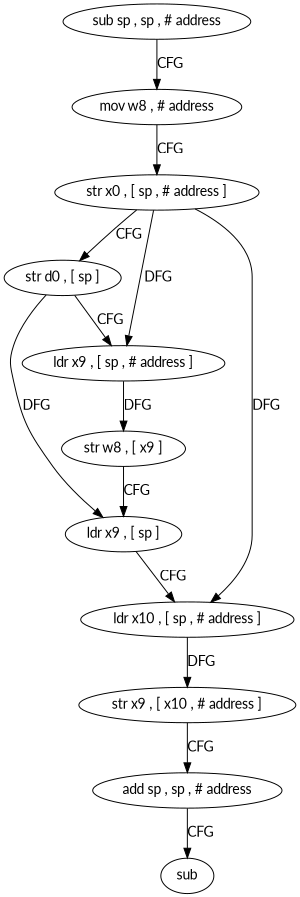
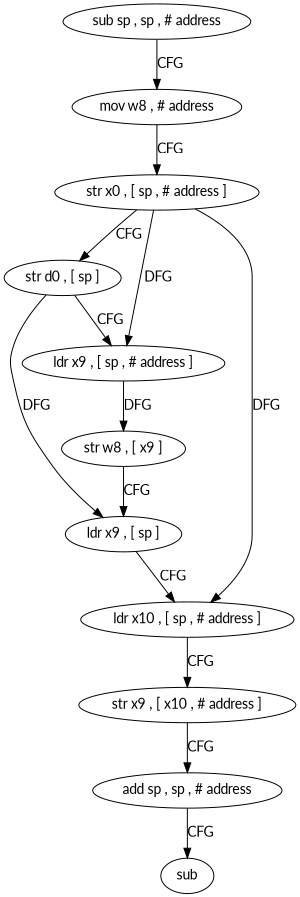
(202, 662) -> (201, 662)
